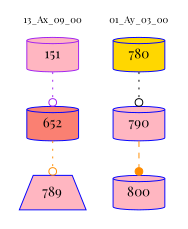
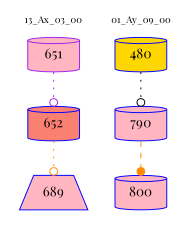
(53, 21) -> (54, 21)
(139, 21) -> (141, 21)
(53, 55) -> (54, 55)
(139, 55) -> (141, 55)
(53, 193) -> (54, 193)
